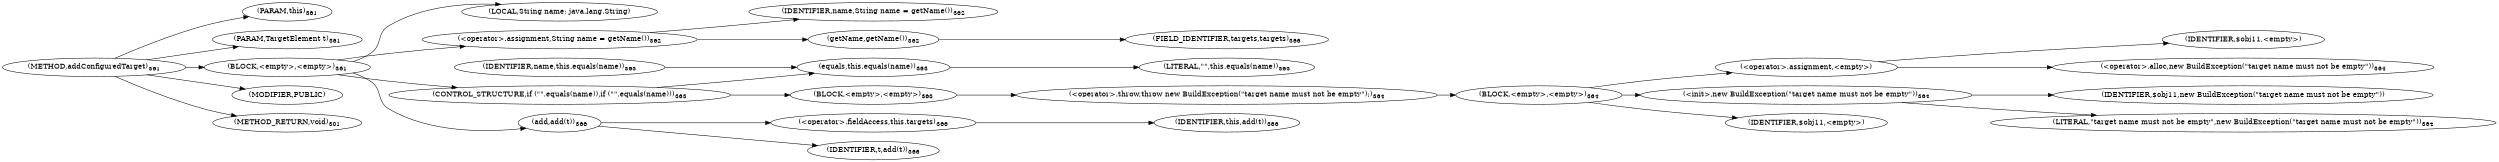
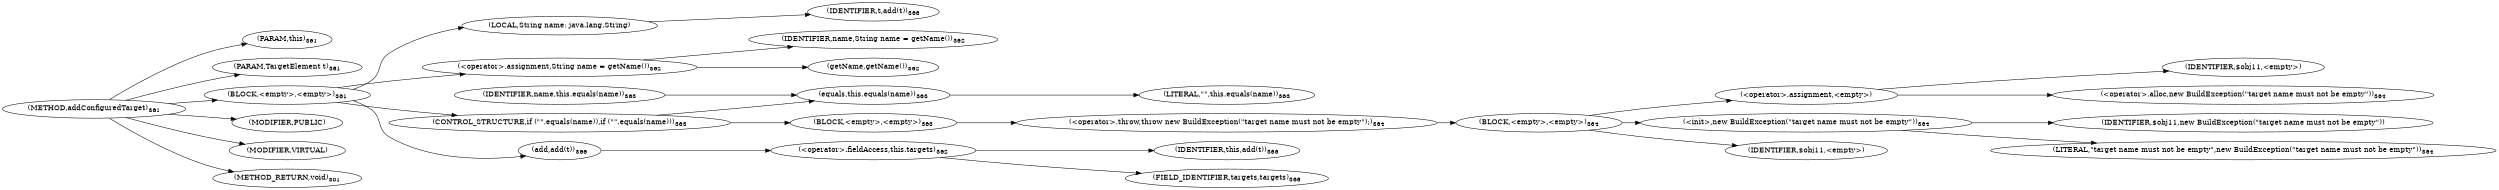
(1029, 40) -> (1039, 166)
(942, 122) -> (942, 150)
(705, 136) -> (727, 18)
none -> (287, 151)
